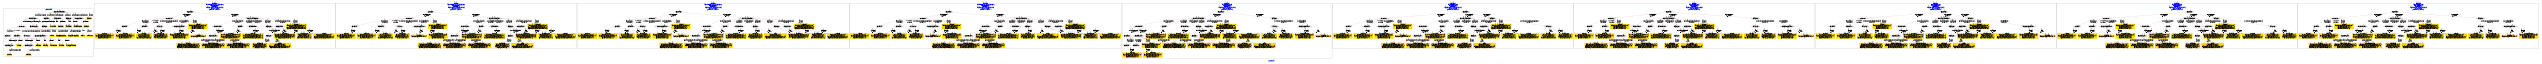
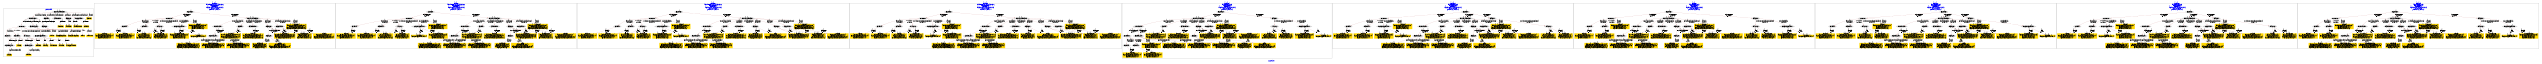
(53, 26) -> none
(9, 55) -> (9, 55)
